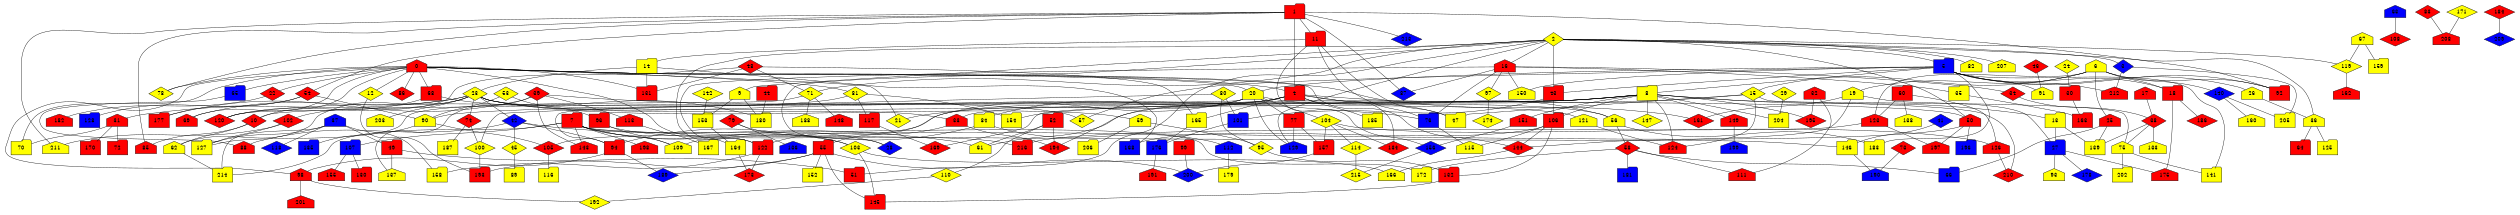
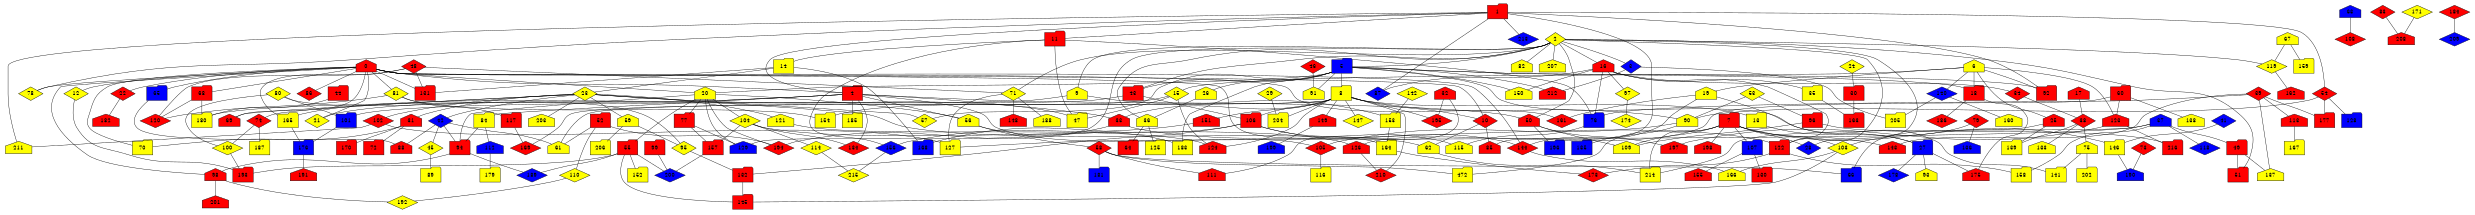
(2006, 105) -> none
(2077, 135) -> none
(1422, 175) -> (1462, 175)
